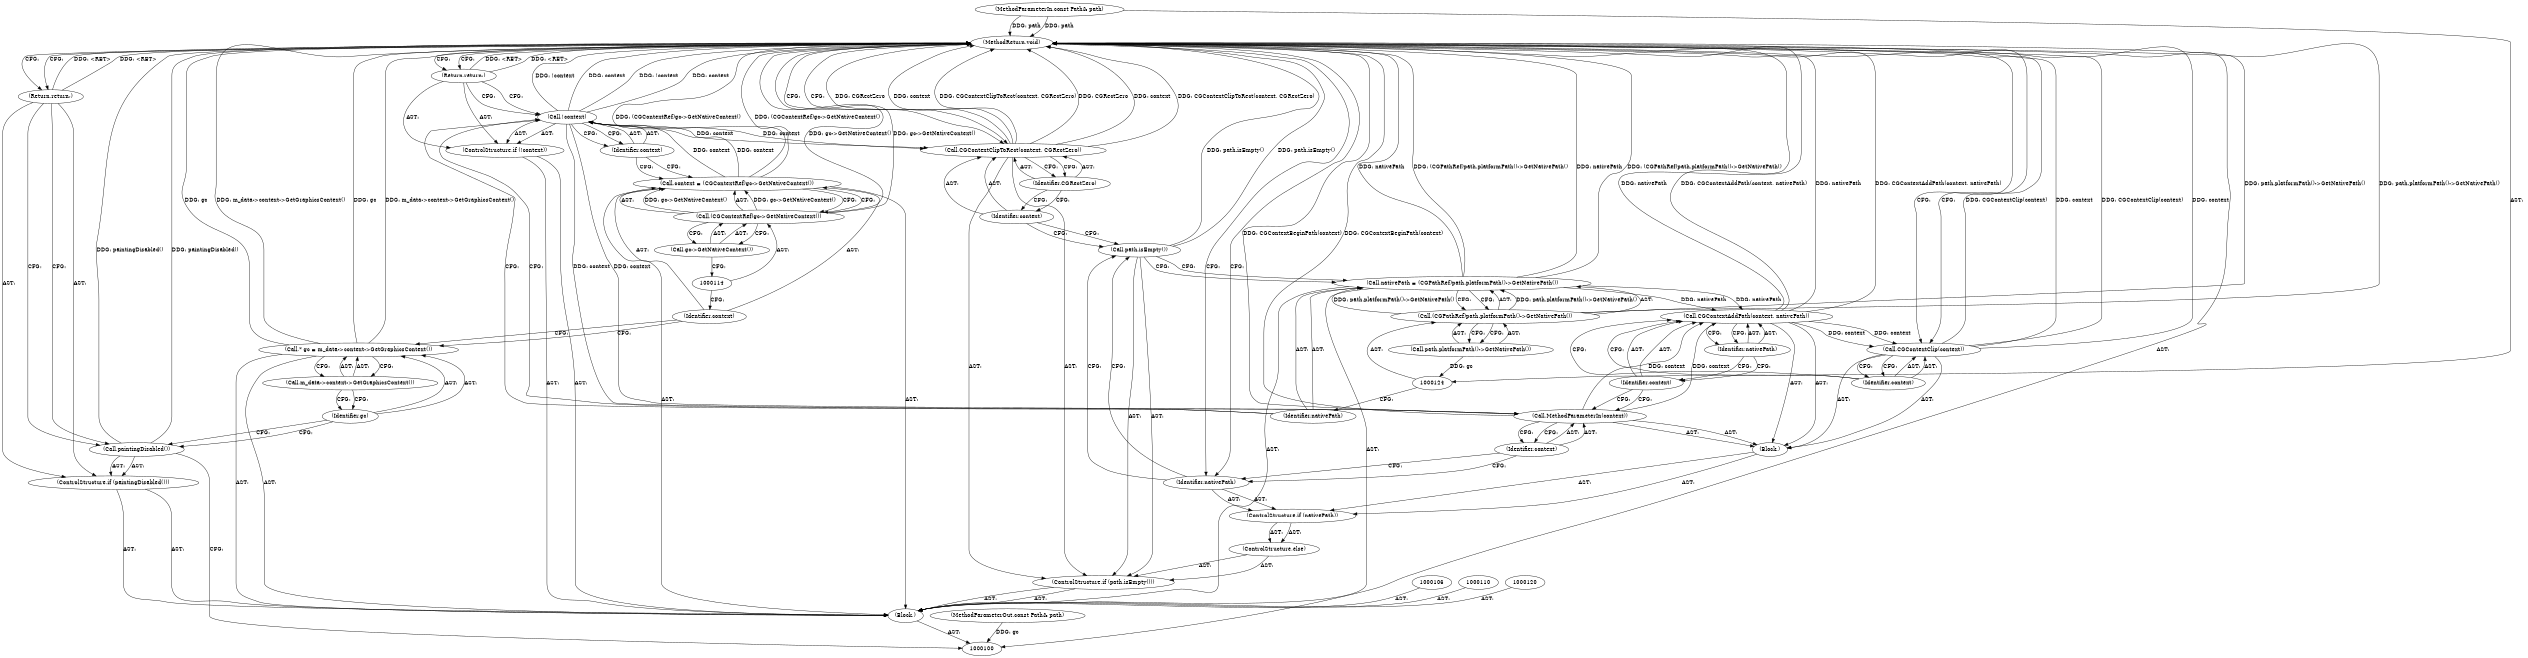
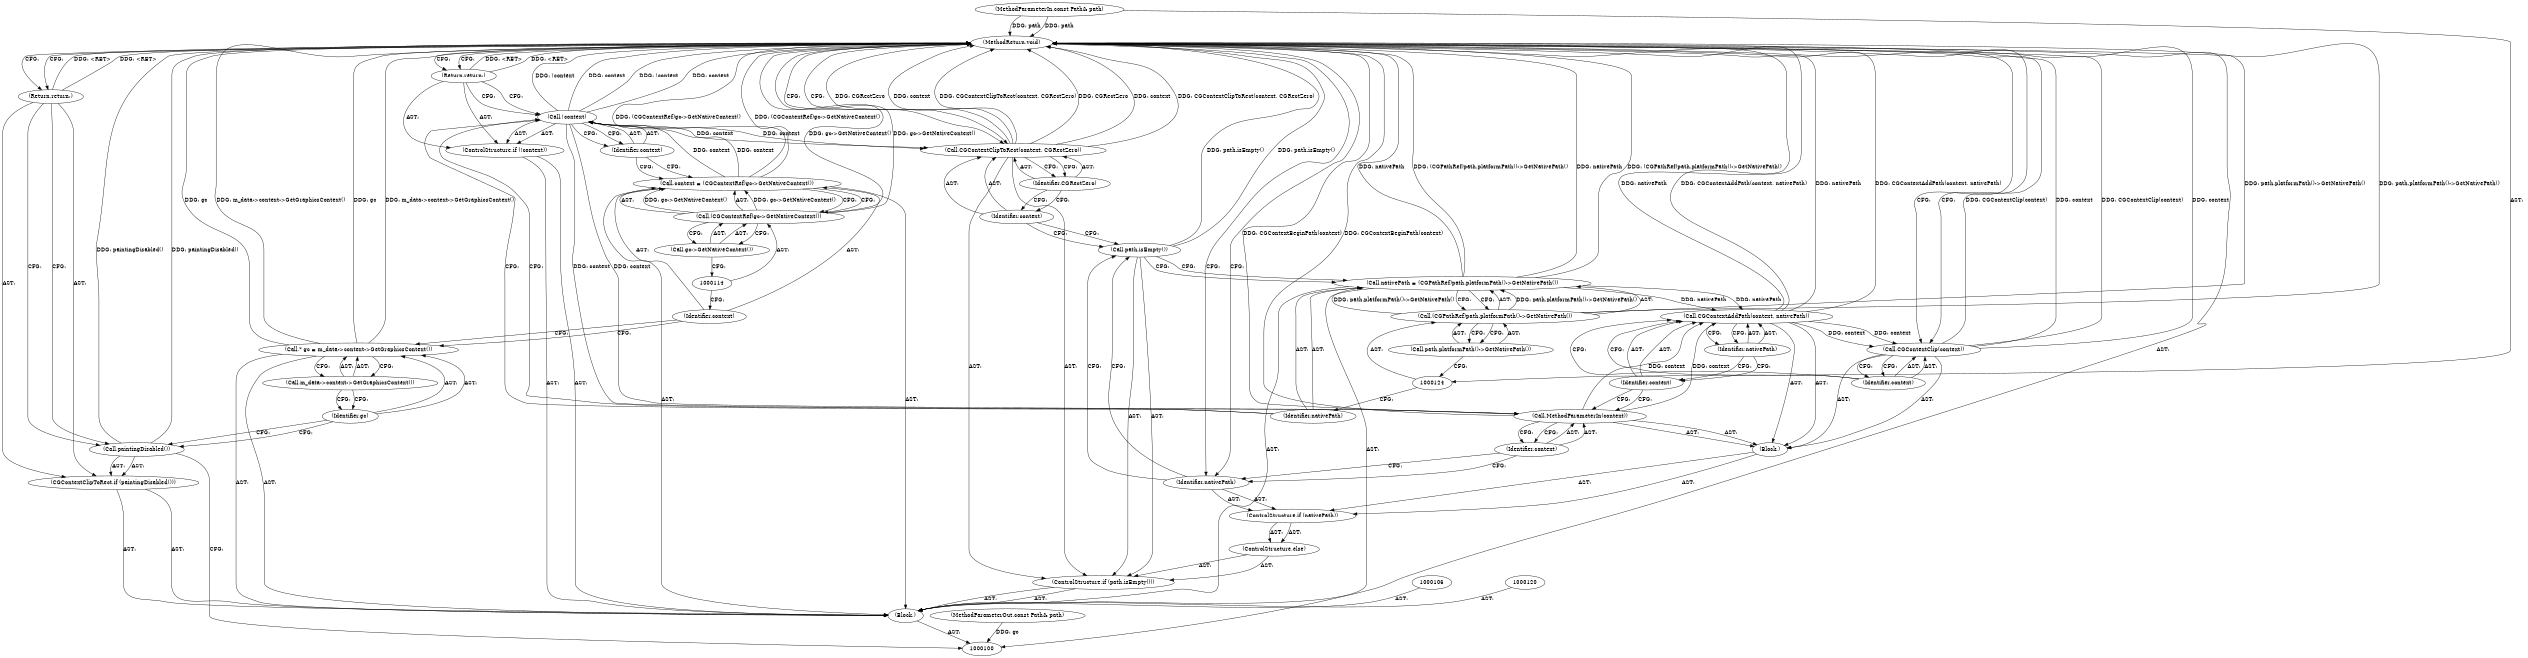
(1462, 366) -> (1462, 366)
(113, 483) -> (113, 483)
(1479, 582) -> none
